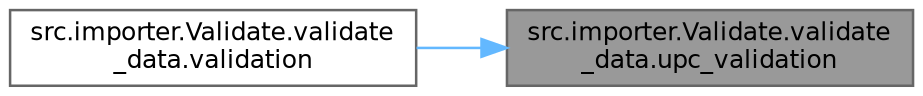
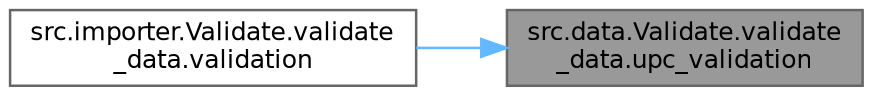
(710, 48) -> (685, 48)
